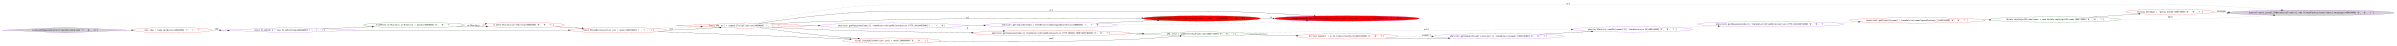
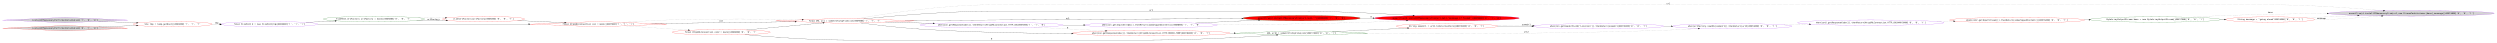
none -> (65, 28)
(289, 30) -> (269, 24)
(618, 30) -> (598, 24)
(809, 34) -> (785, 26)
(754, 35) -> (656, 28)
(1051, 38) -> (992, 39)
